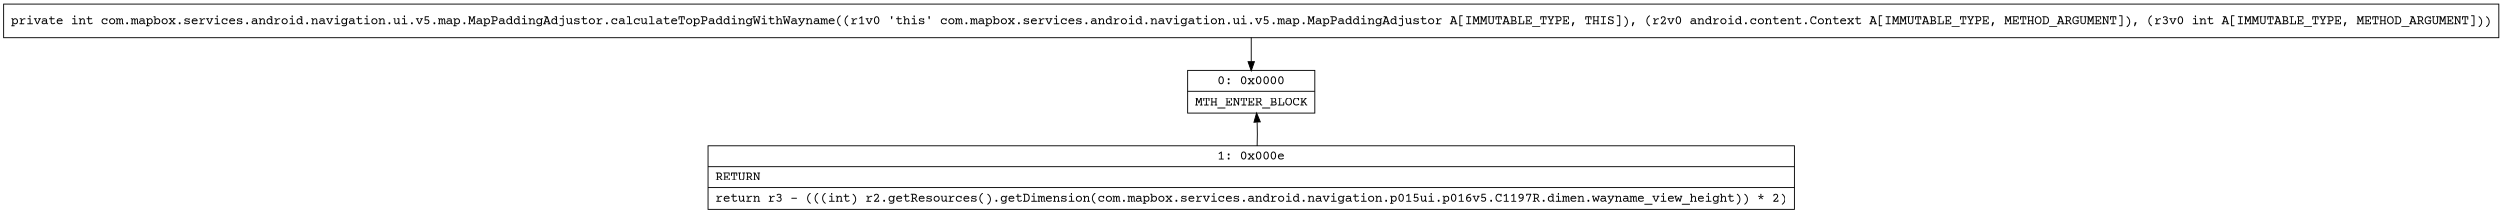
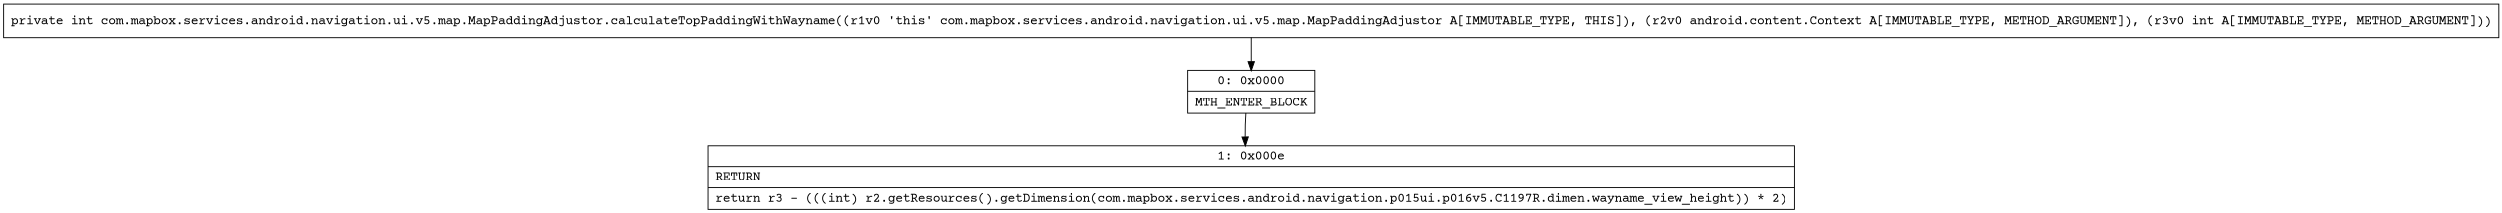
(1257, 134) -> (1245, 125)
